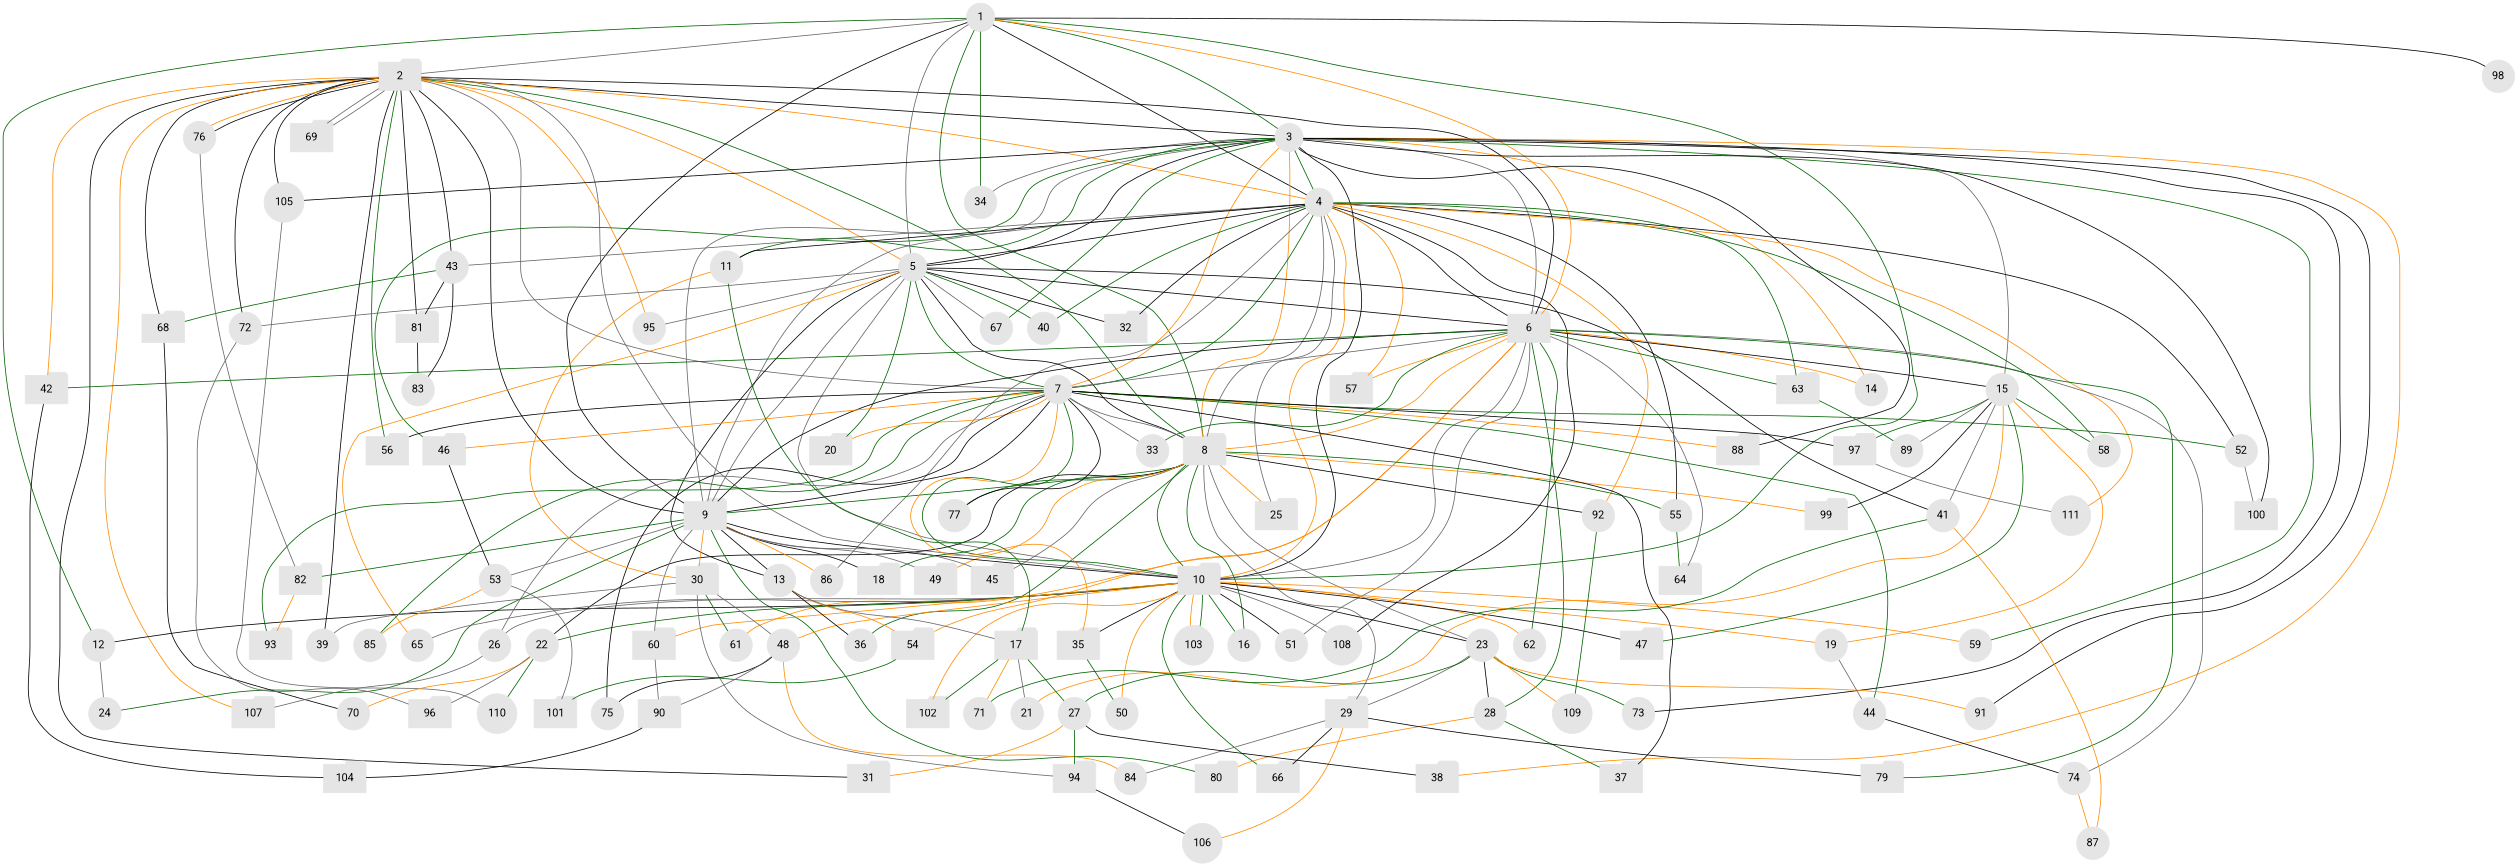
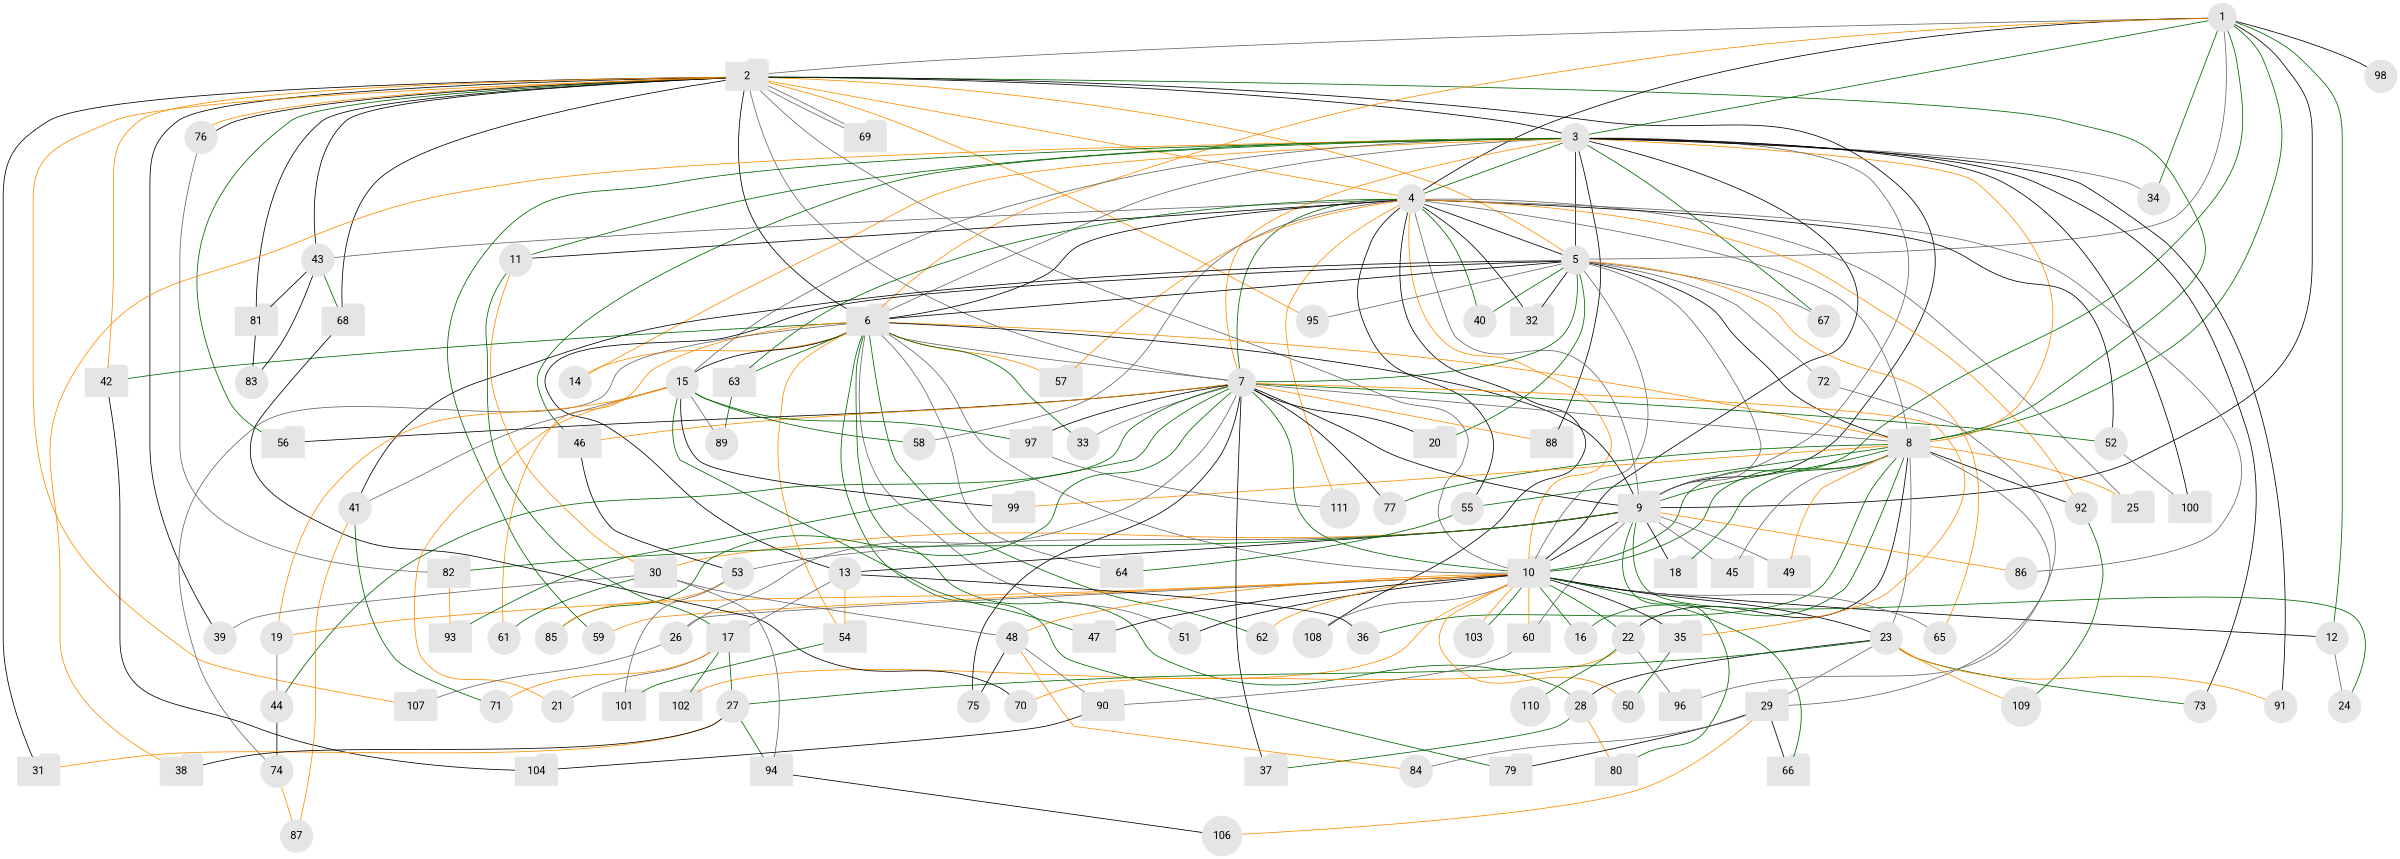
(250, 156) -> none
(284, 202) -> none
(1739, 246) -> (1166, 321)
(955, 421) -> (1333, 412)
